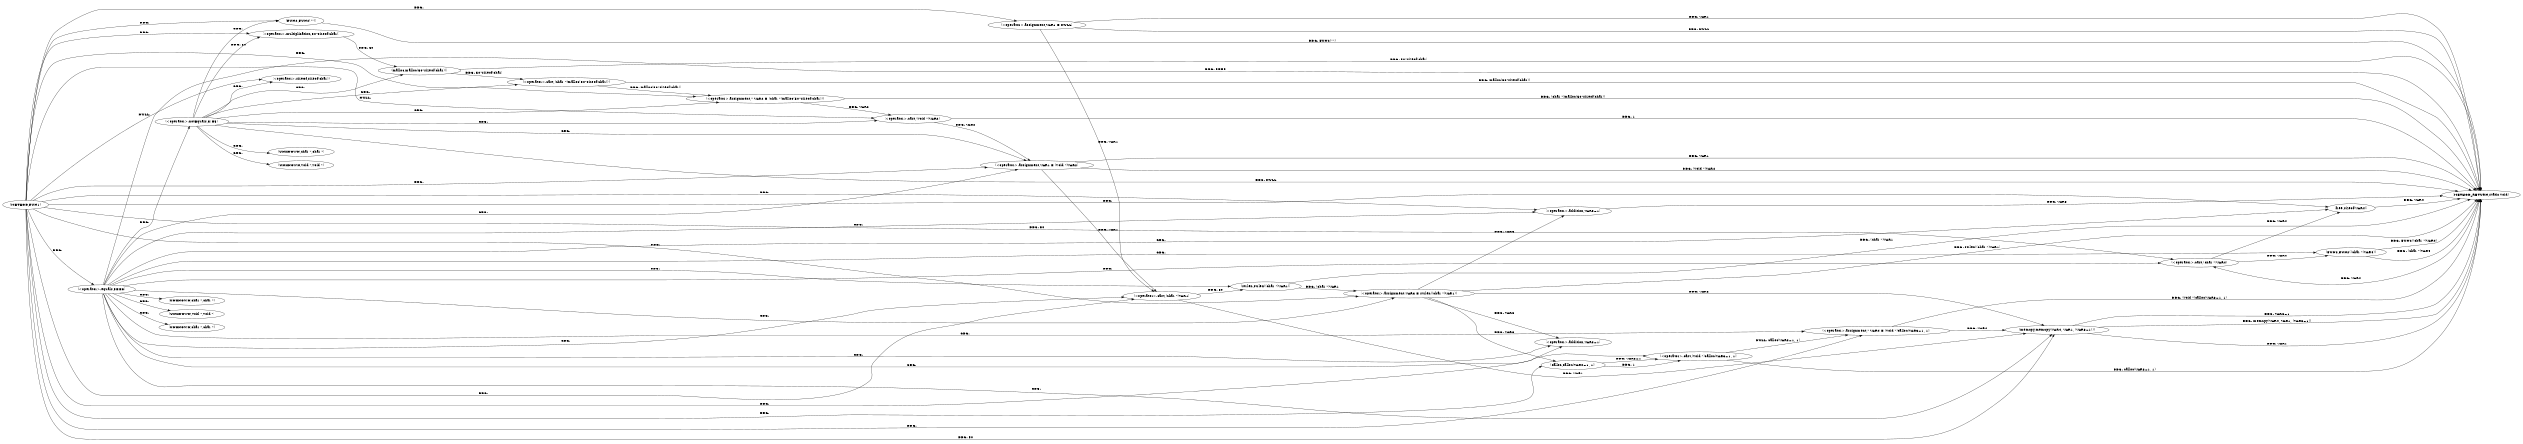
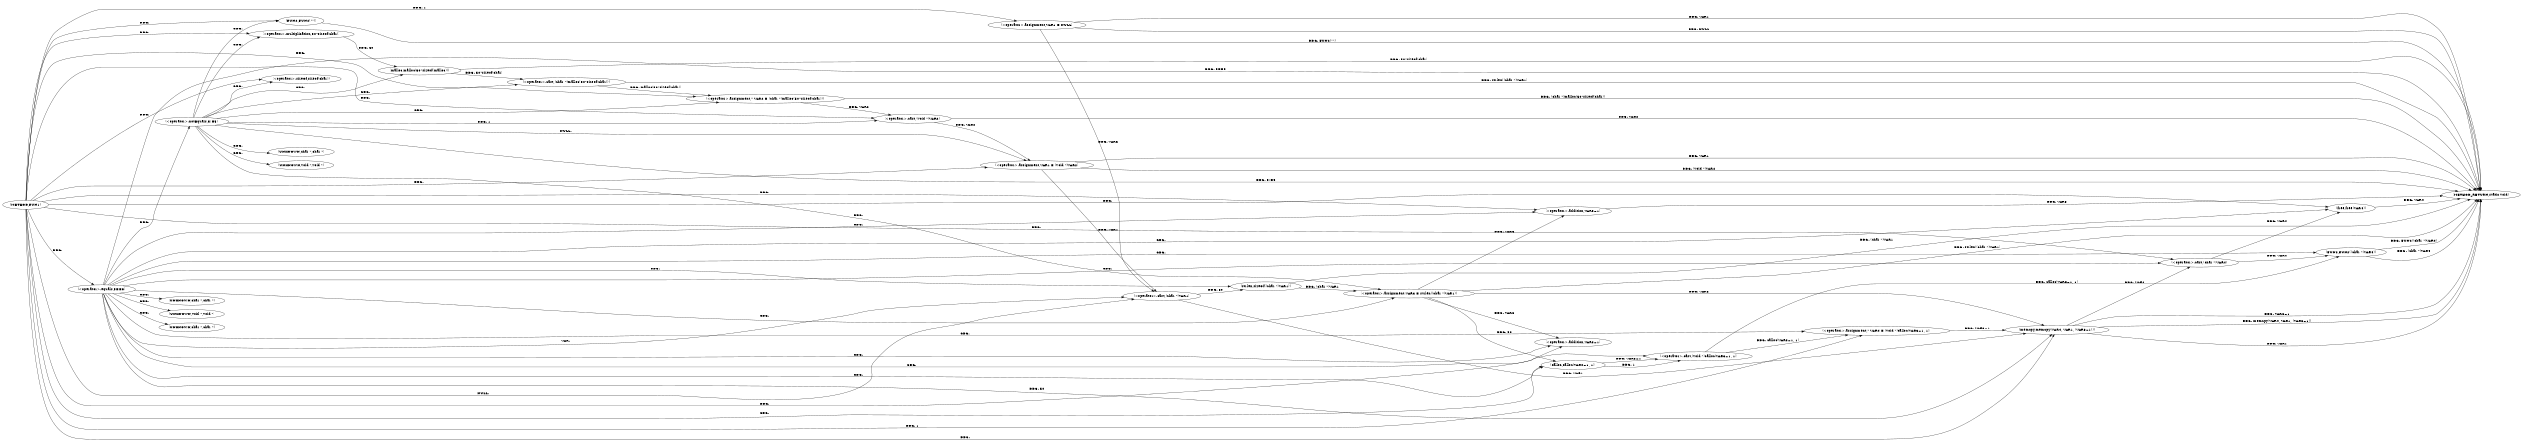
(420, 8) -> (420, 8)
(239, 45) -> (239, 45)
(420, 71) -> (420, 71)
(1505, 80) -> (1505, 80)
(366, 98) -> (366, 98)
(145, 115) -> (145, 115)
(1629, 117) -> (1629, 117)
(484, 122) -> (484, 122)
(566, 131) -> (566, 131)
(1108, 142) -> (1108, 142)
(1266, 180) -> (1266, 180)
(2351, 208) -> (2351, 208)
(547, 214) -> (801, 376)
(1037, 227) -> (1037, 227)
(694, 251) -> (781, 207)
(1108, 269) -> (1108, 269)
(2366, 282) -> (2127, 297)
(1266, 286) -> (1266, 286)
(2211, 300) -> none
(1977, 329) -> (1977, 329)
(1505, 332) -> (1505, 332)
(1778, 340) -> (1778, 340)
(566, 341) -> (566, 341)
(2160, 371) -> (2015, 284)
(1037, 389) -> (1037, 389)
(484, 393) -> (484, 393)
(765, 413) -> (765, 413)
(912, 426) -> (912, 426)
(966, 437) -> (966, 437)
